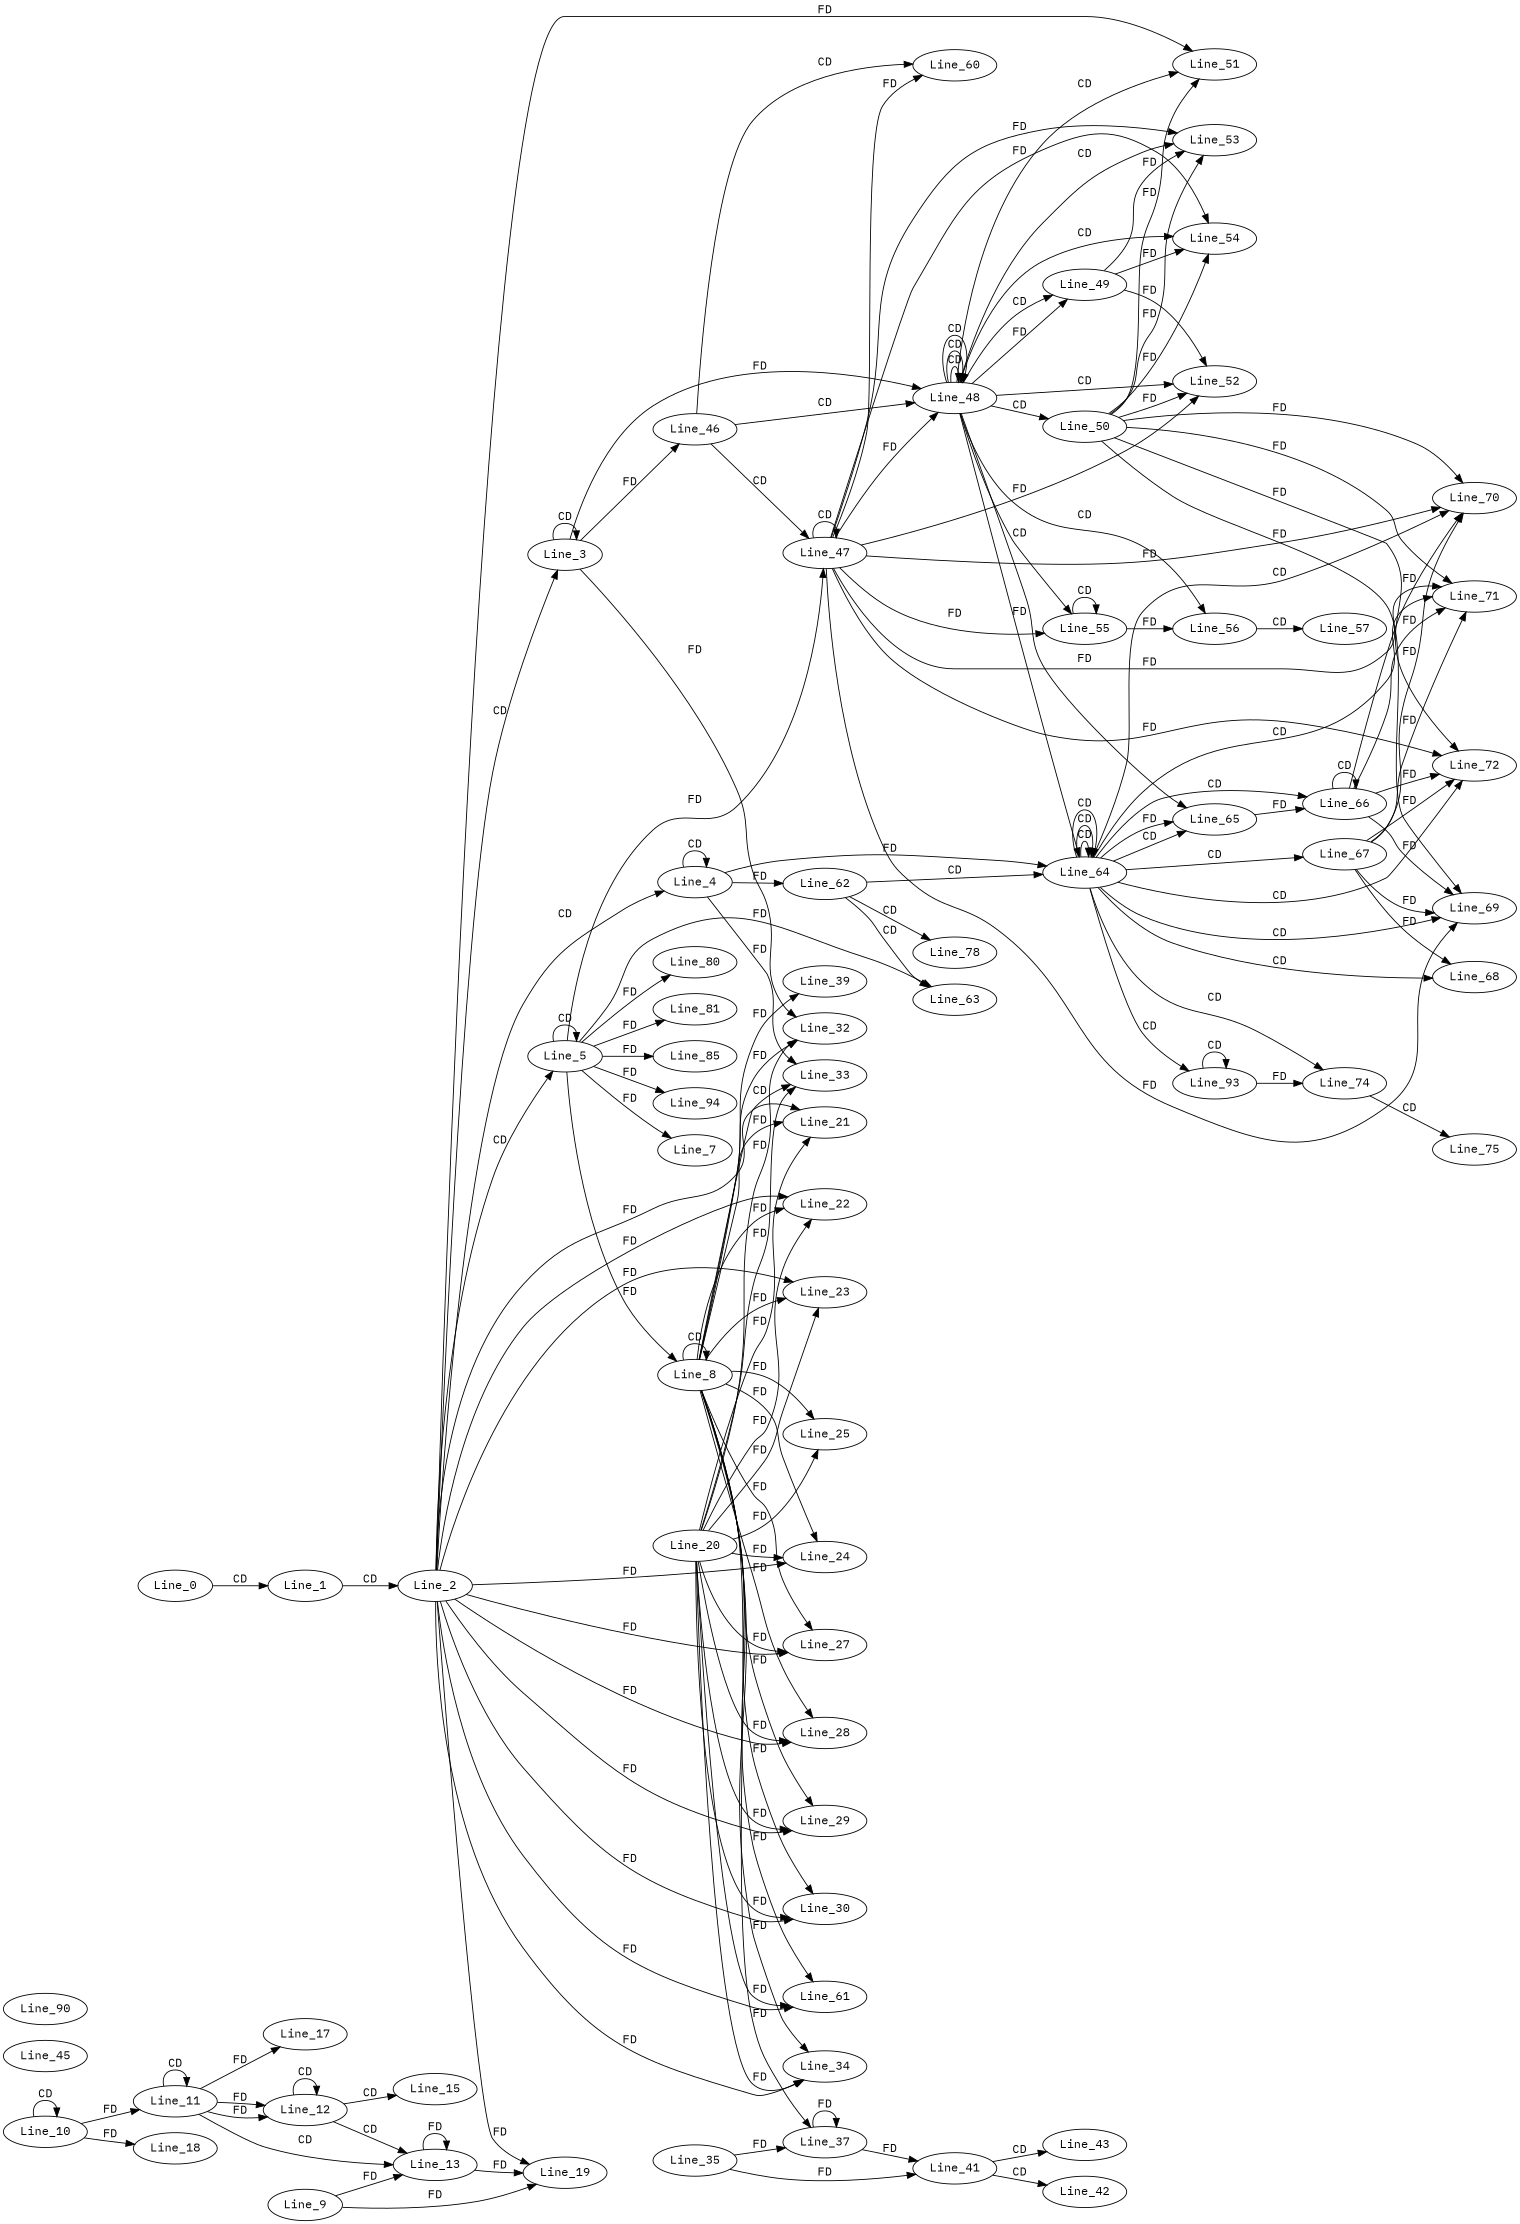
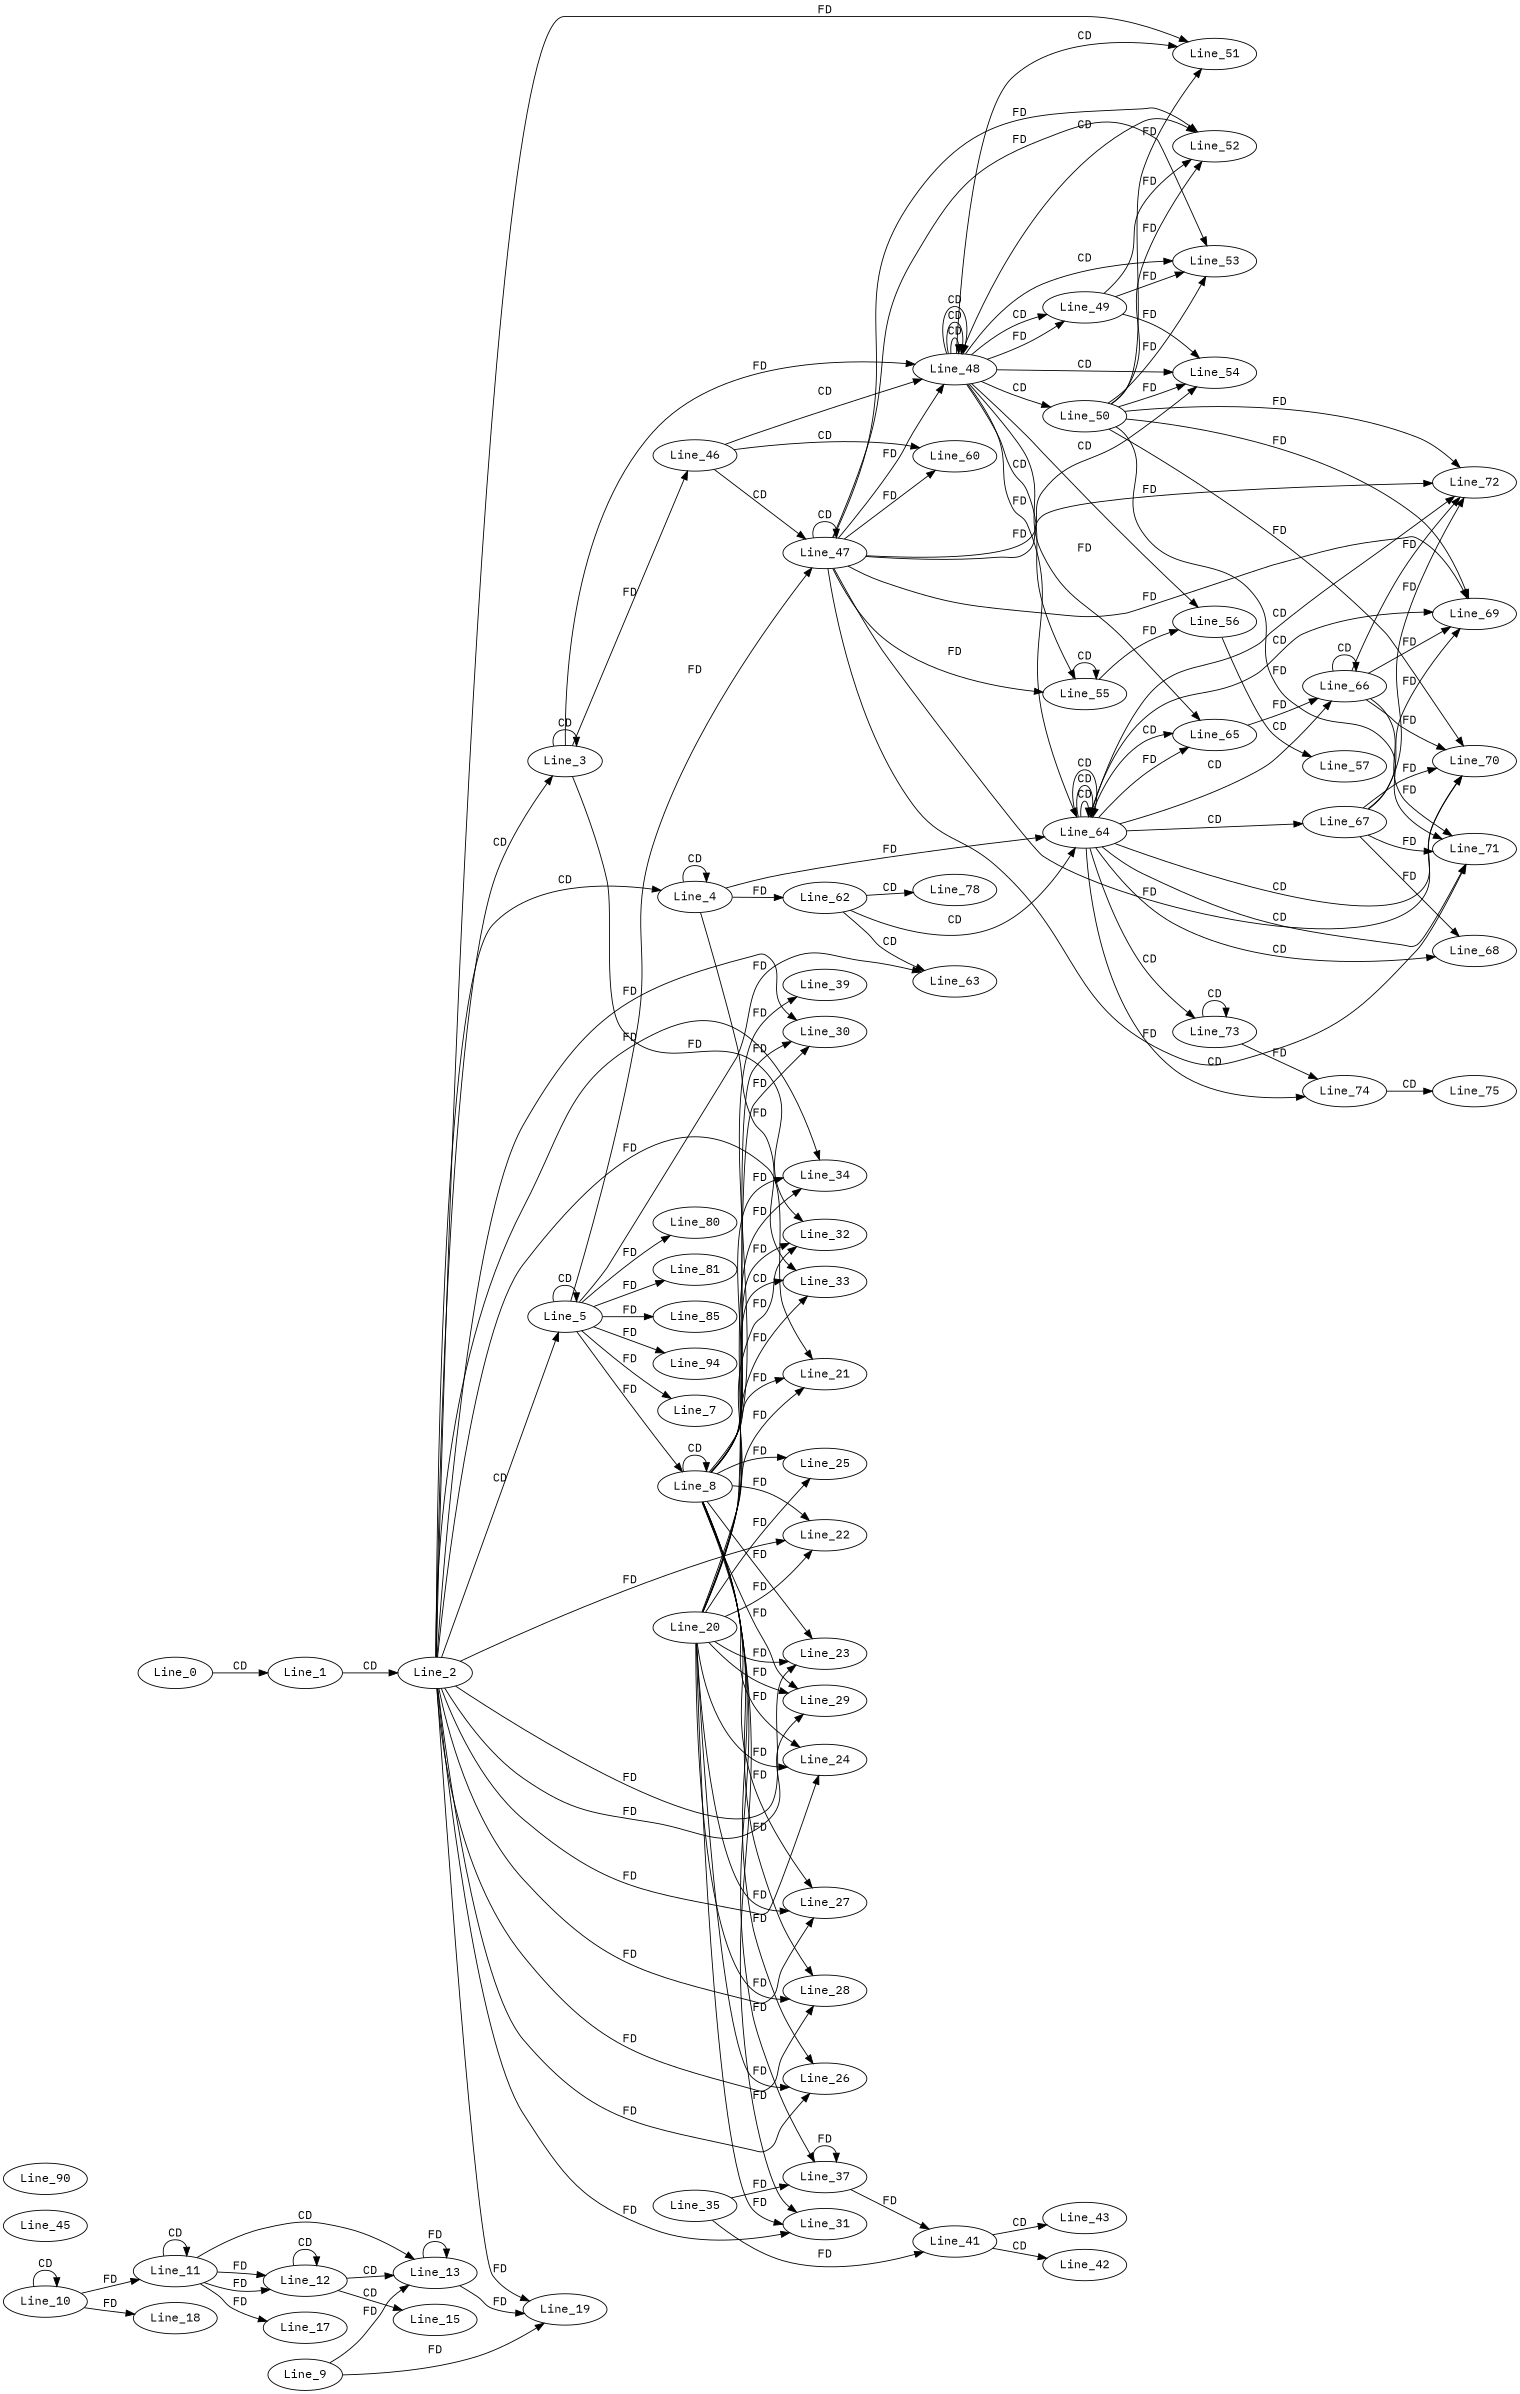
(1215, 1083) -> (1215, 1032)
(825, 1997) -> (825, 2224)
none -> (825, 2079)
